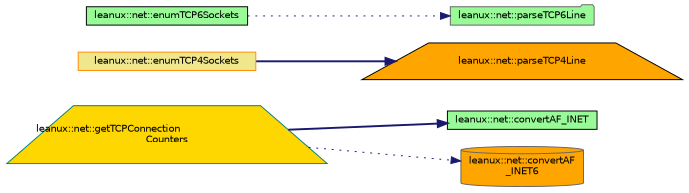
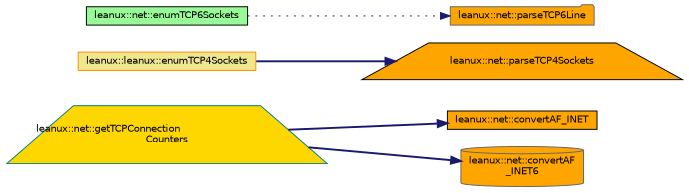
(522, 16) -> (522, 16)
(167, 61) -> (167, 61)
(522, 61) -> (522, 61)
(522, 120) -> (522, 120)
(380, 154) -> (380, 154)
